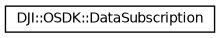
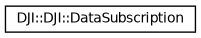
(110, 19) -> (100, 19)
